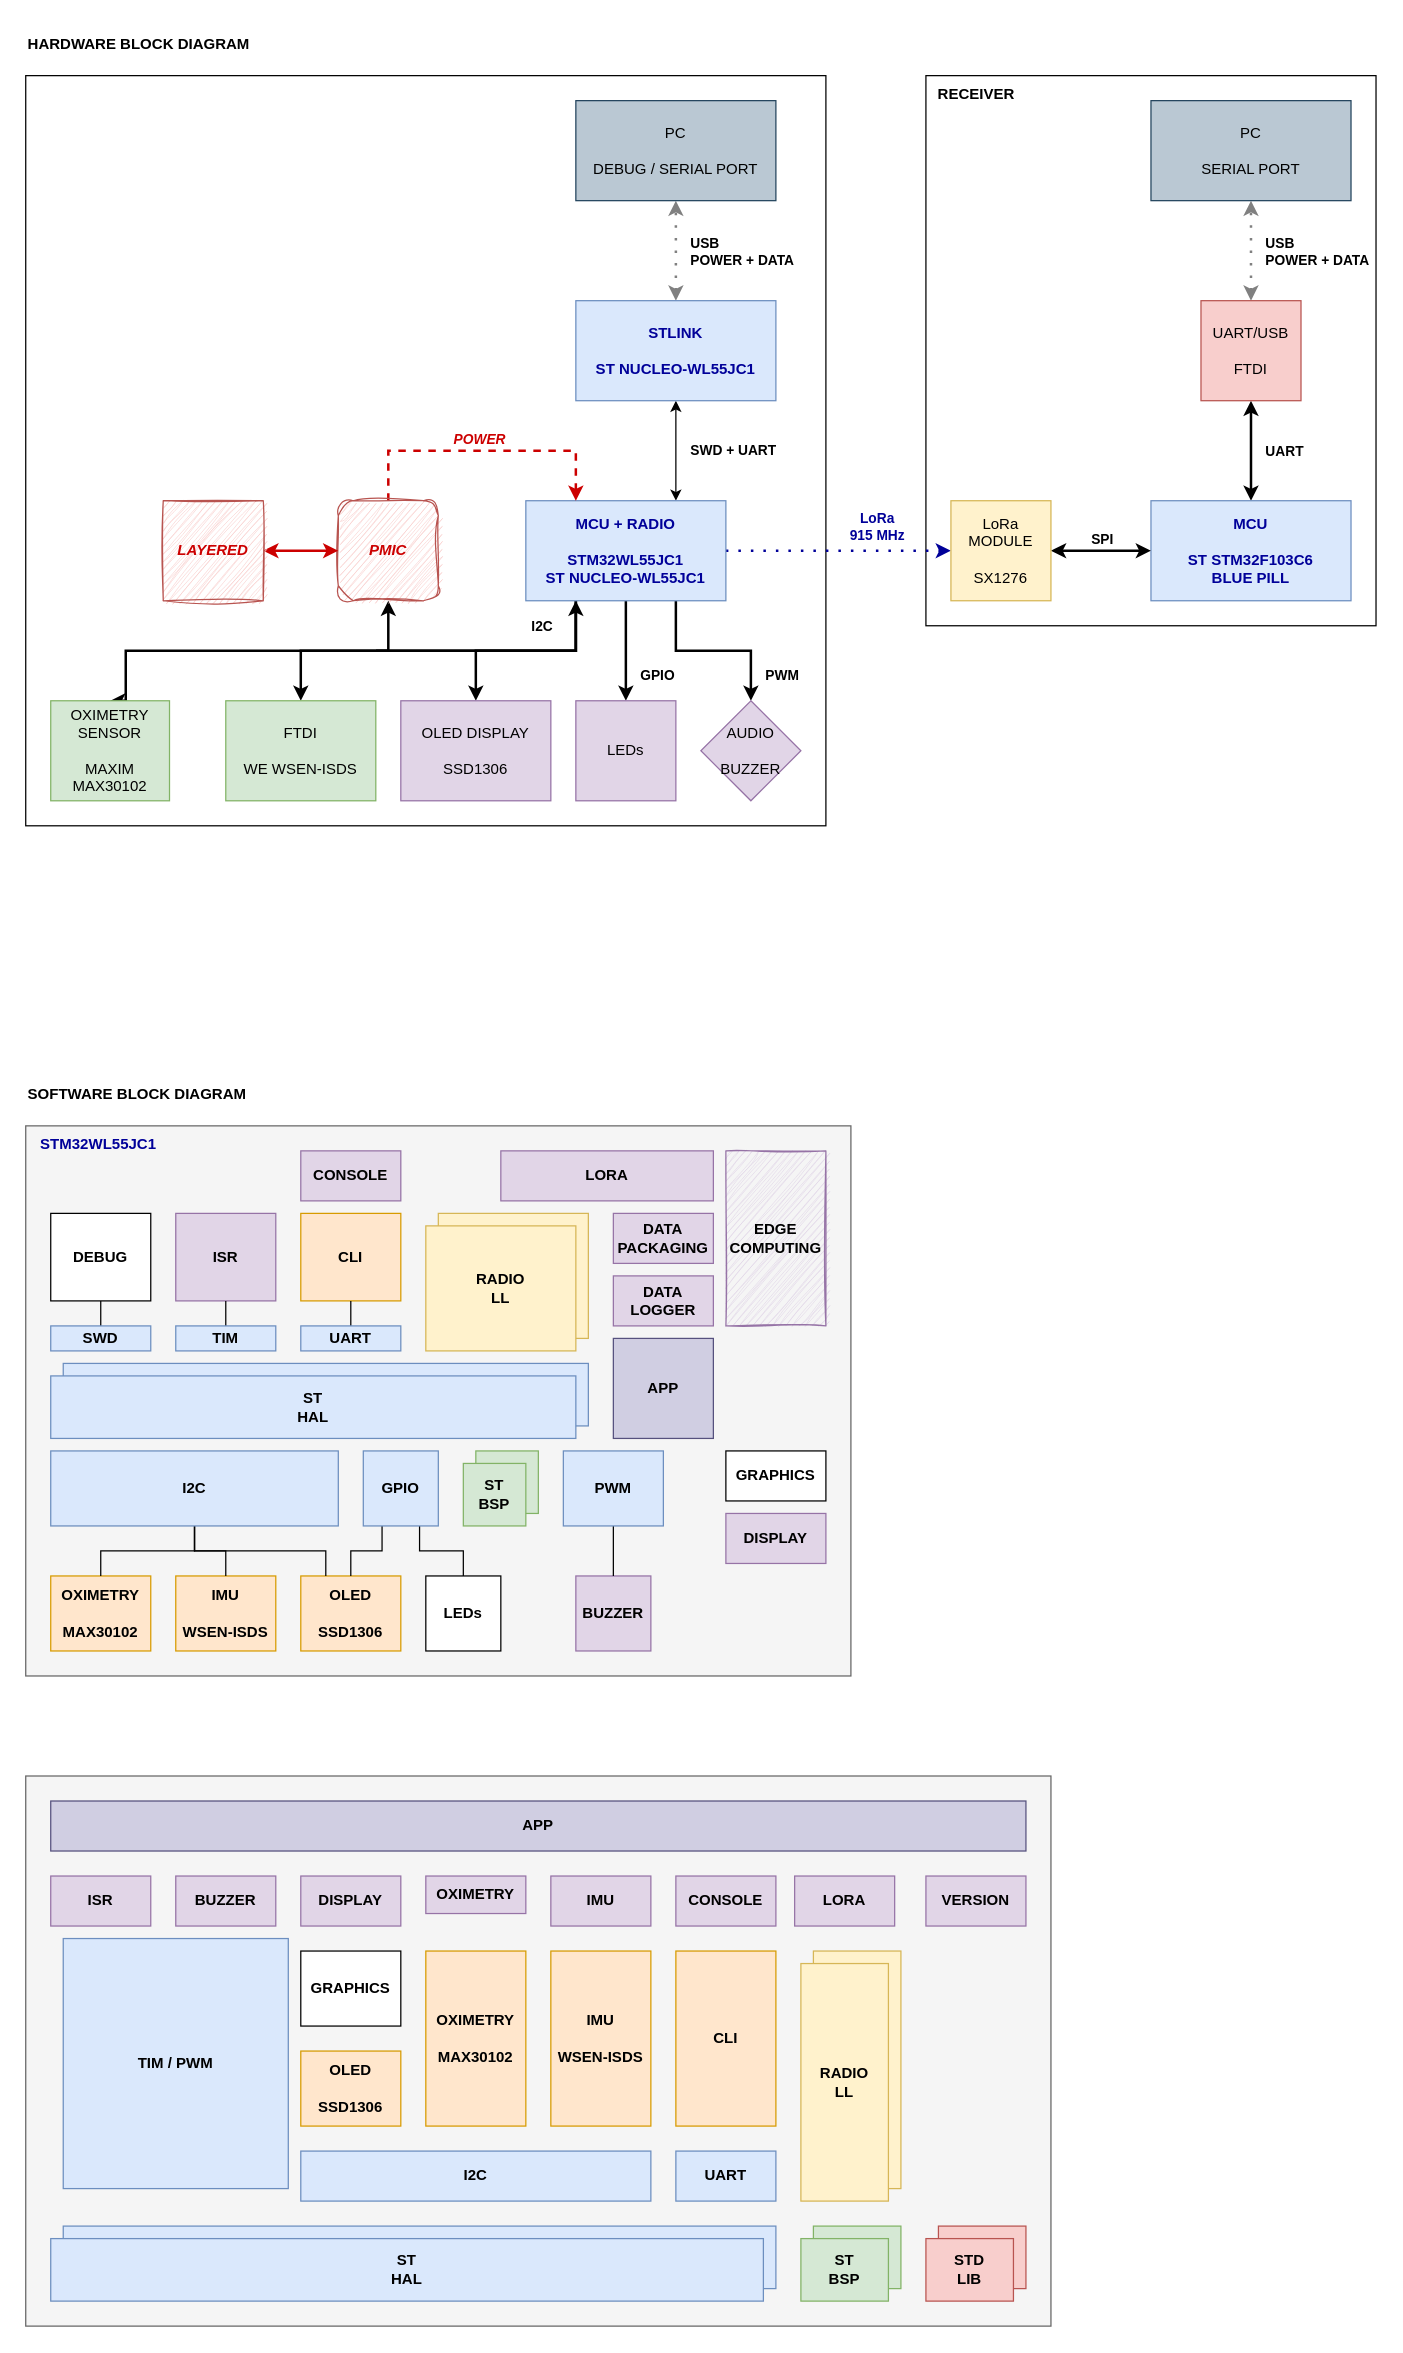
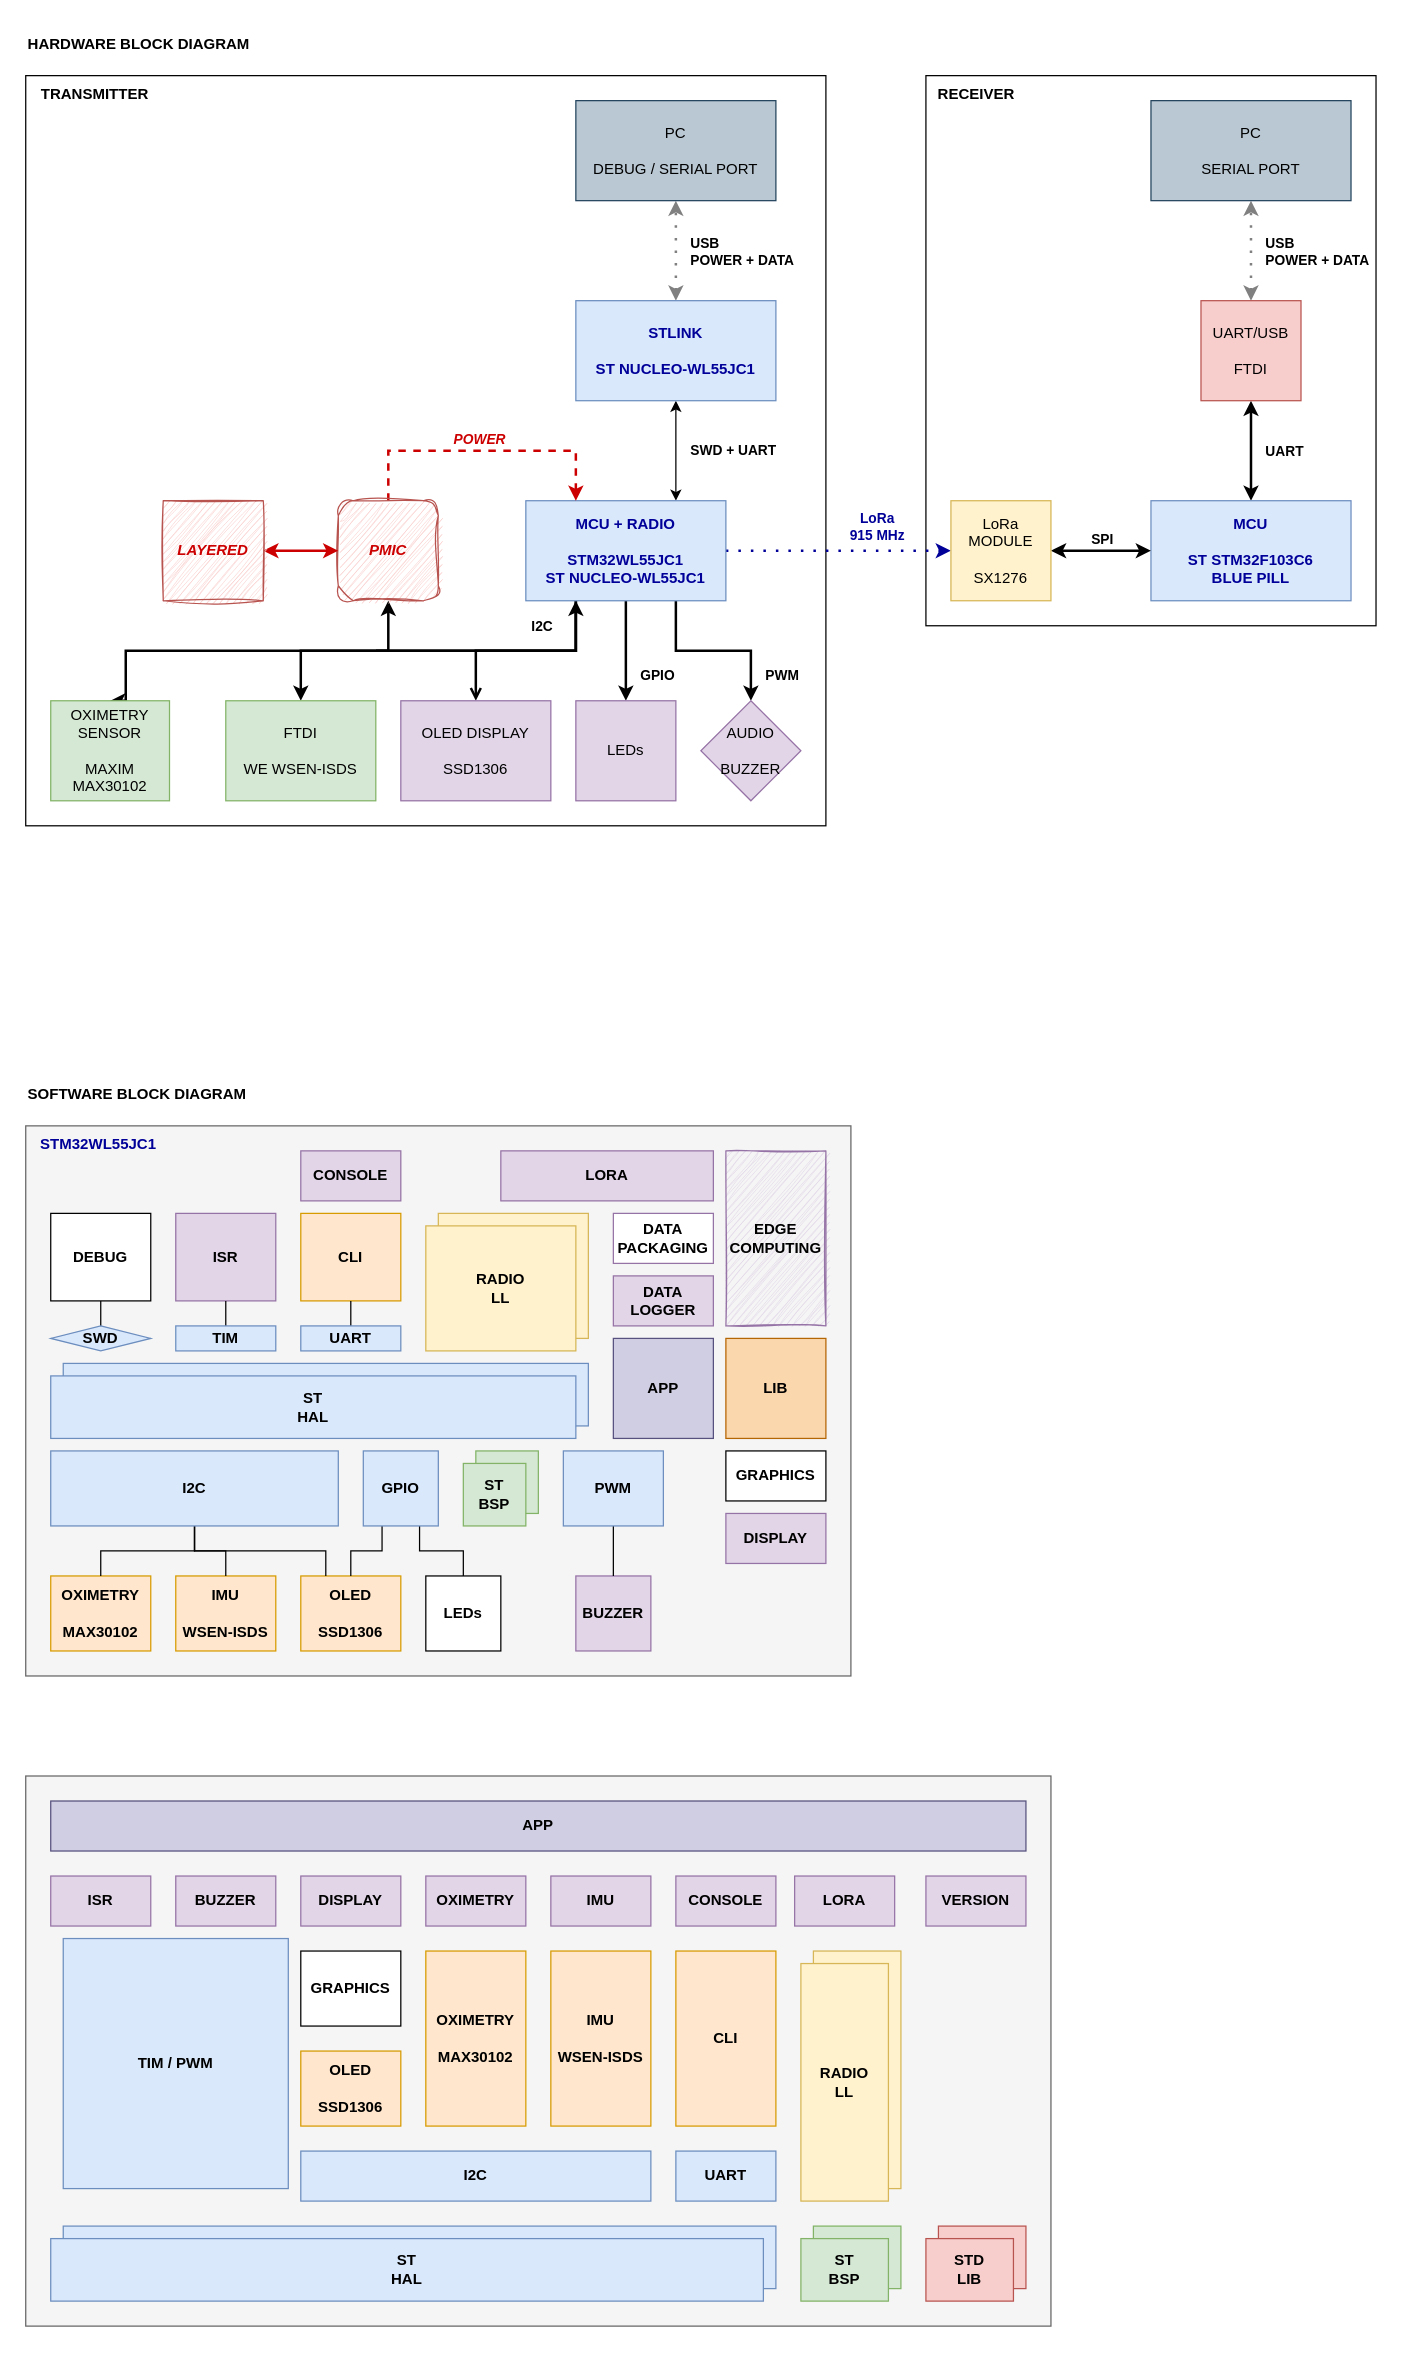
none -> (94, 94)
(476, 688) -> (476, 689)
(663, 1238) -> (663, 1238)
(101, 1338) -> (101, 1338)
none -> (776, 1388)
(476, 1894) -> (476, 1901)
